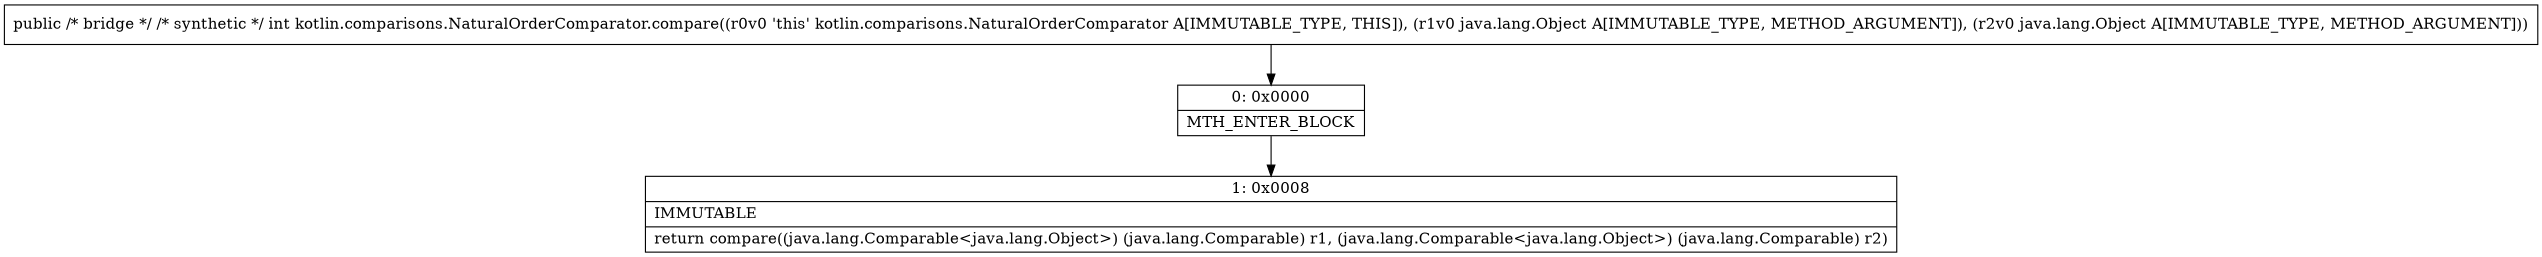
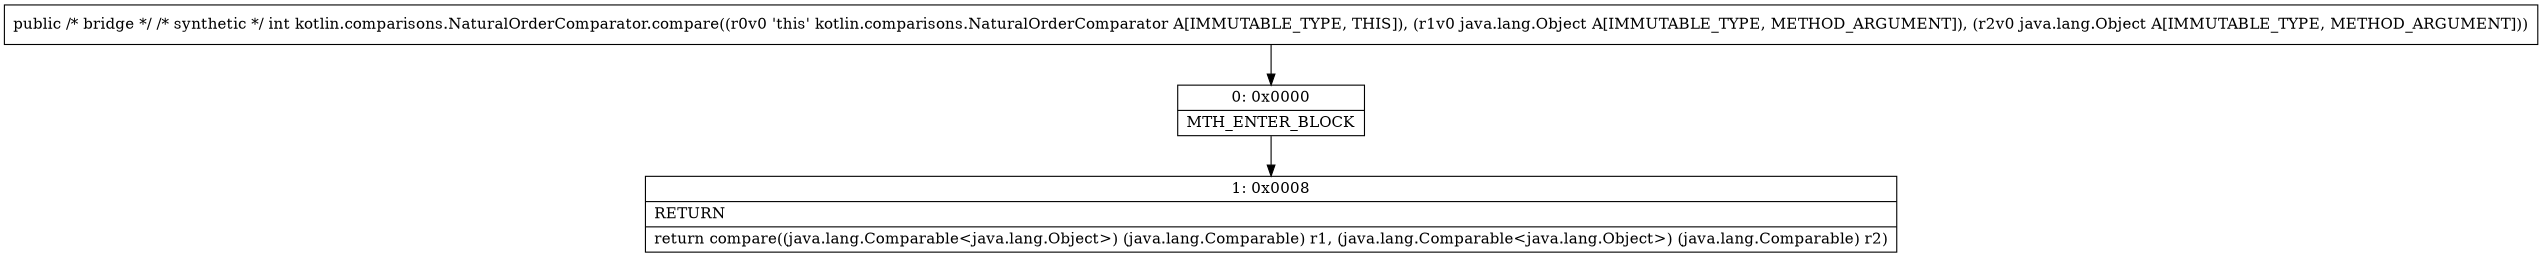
(706, 214) -> (690, 214)
